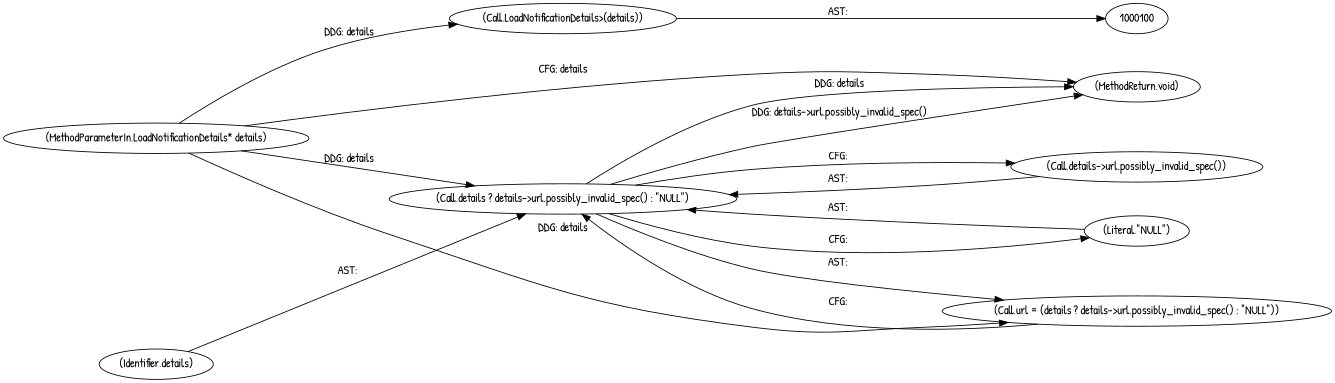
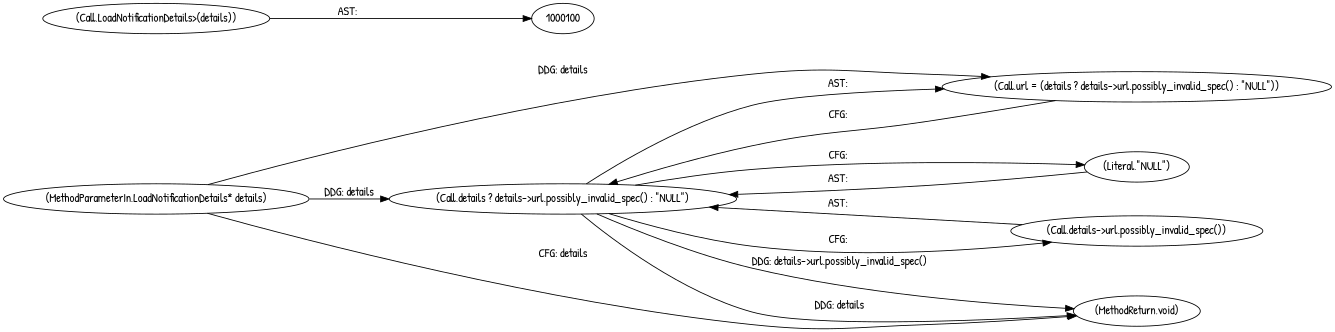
(307, 56) -> none
(156, 364) -> none
